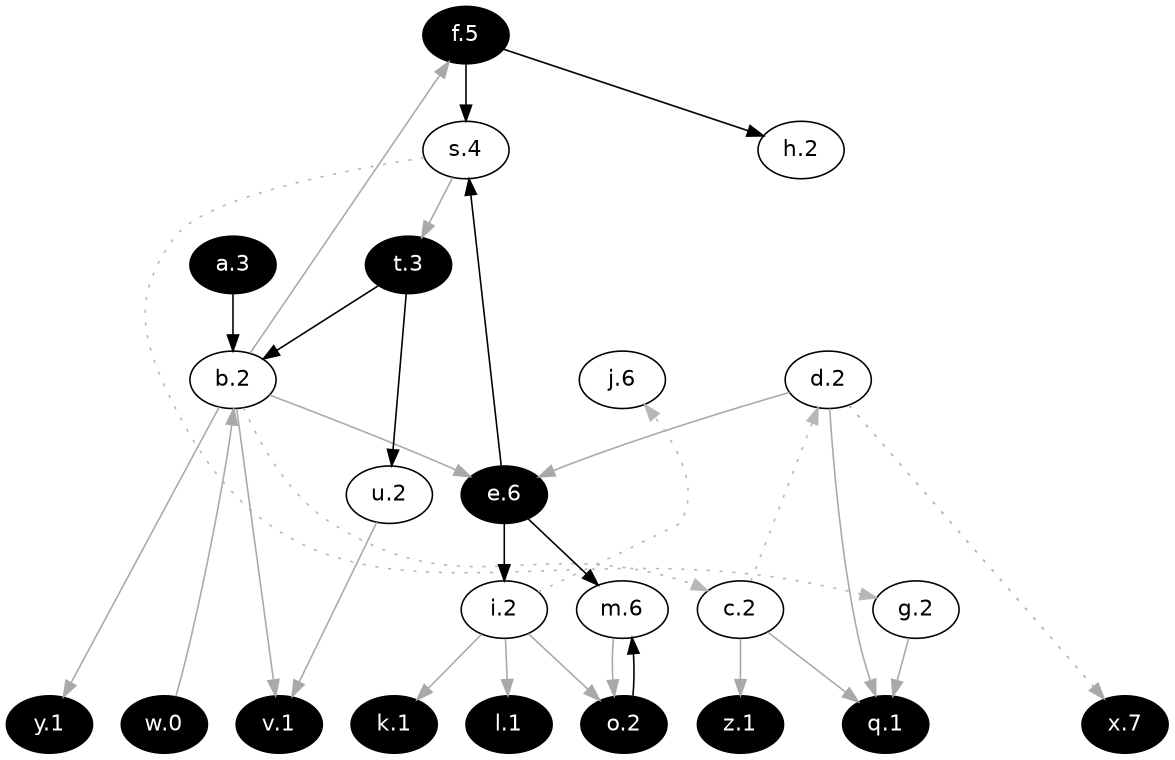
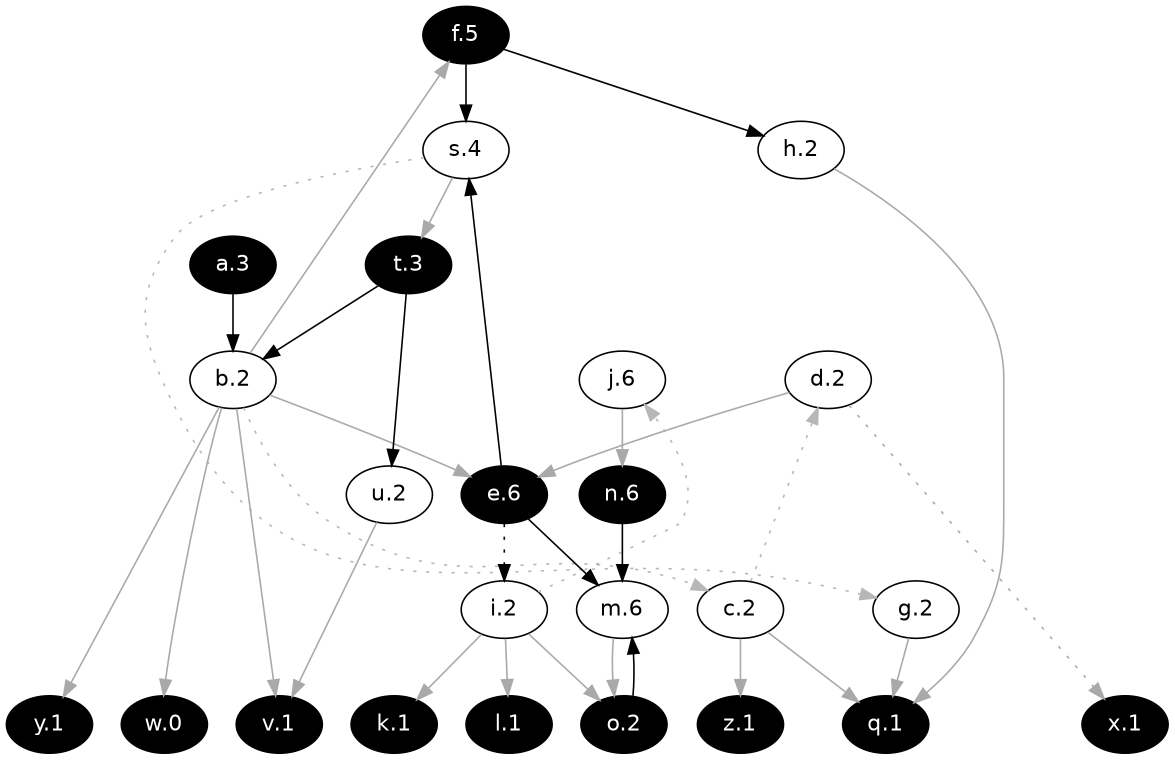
none -> (622, 495)
(504, 544) -> (504, 544)
(843, 546) -> (1004, 406)
(208, 561) -> (190, 543)
(1125, 725) -> (1125, 725)
